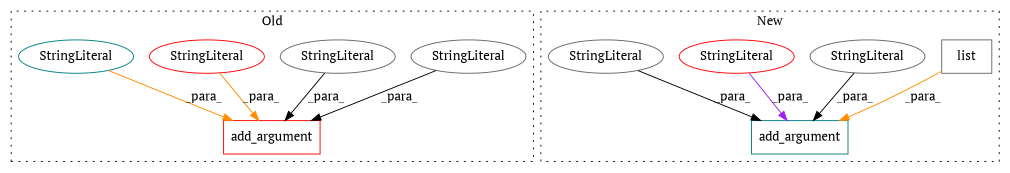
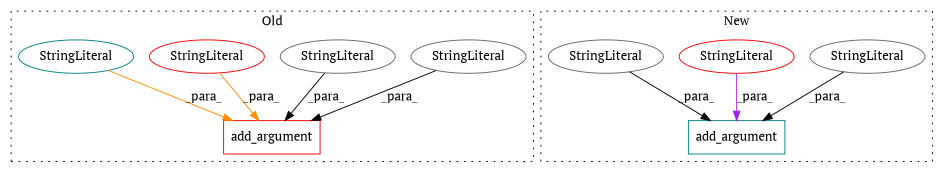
(967, 57) -> none
